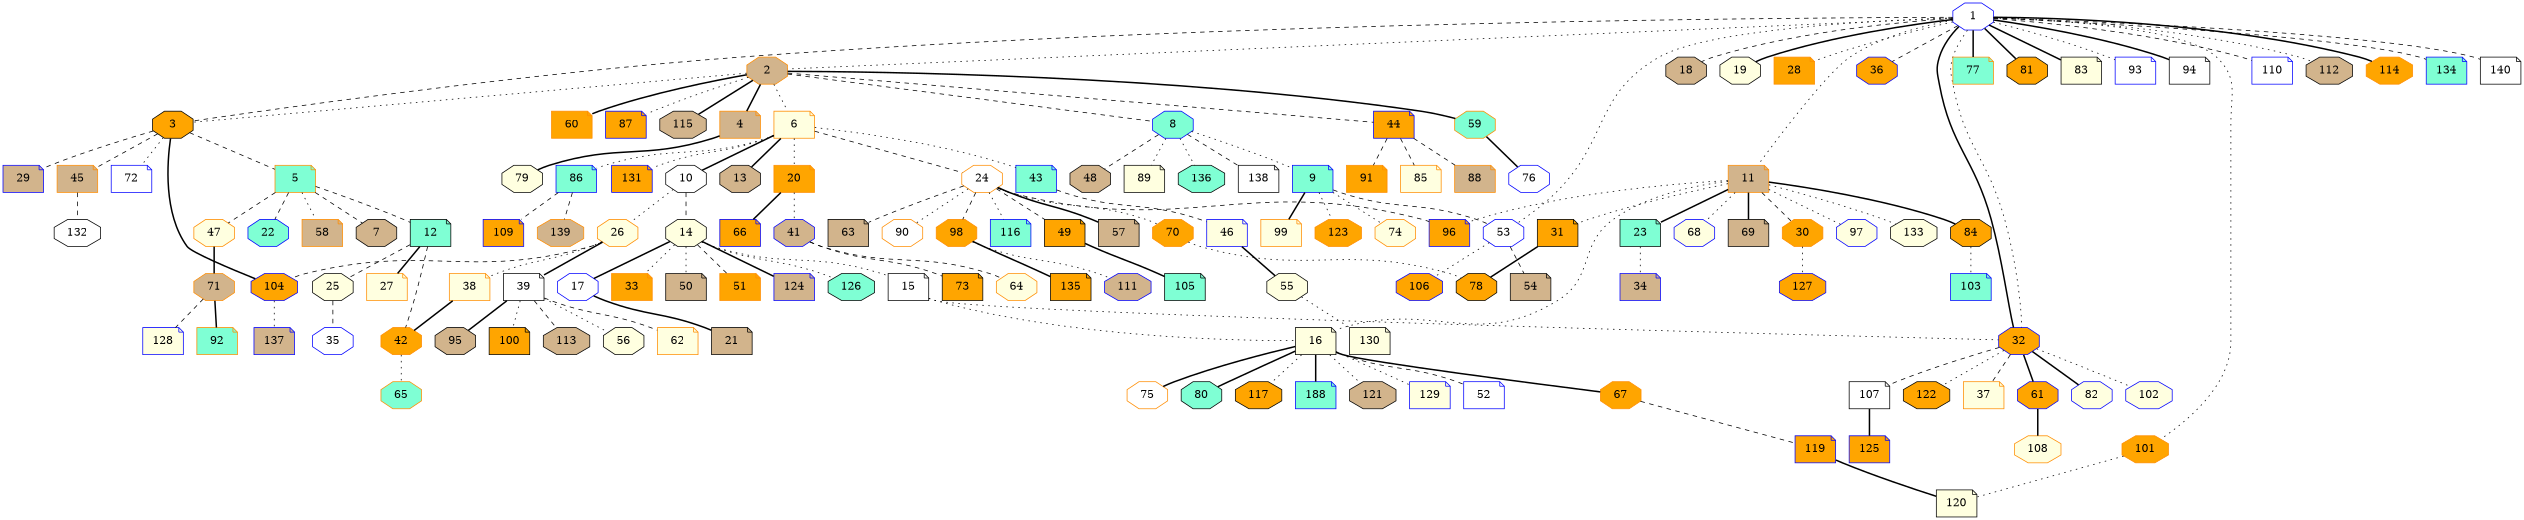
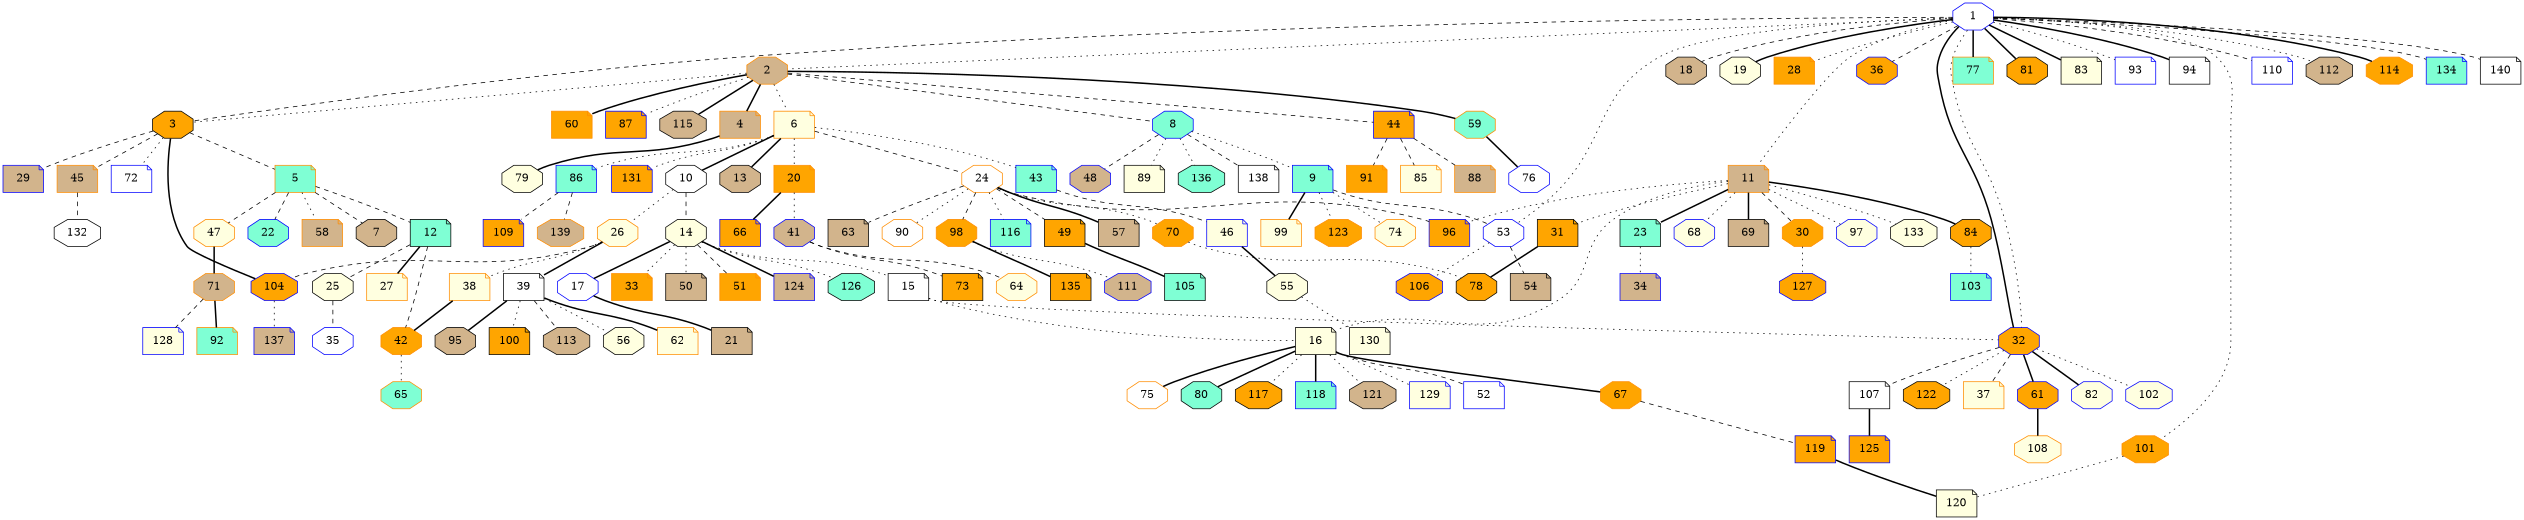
(1090, 179) -> (1090, 179)
(601, 314) -> (601, 314)
(1316, 395) -> (1316, 395)
